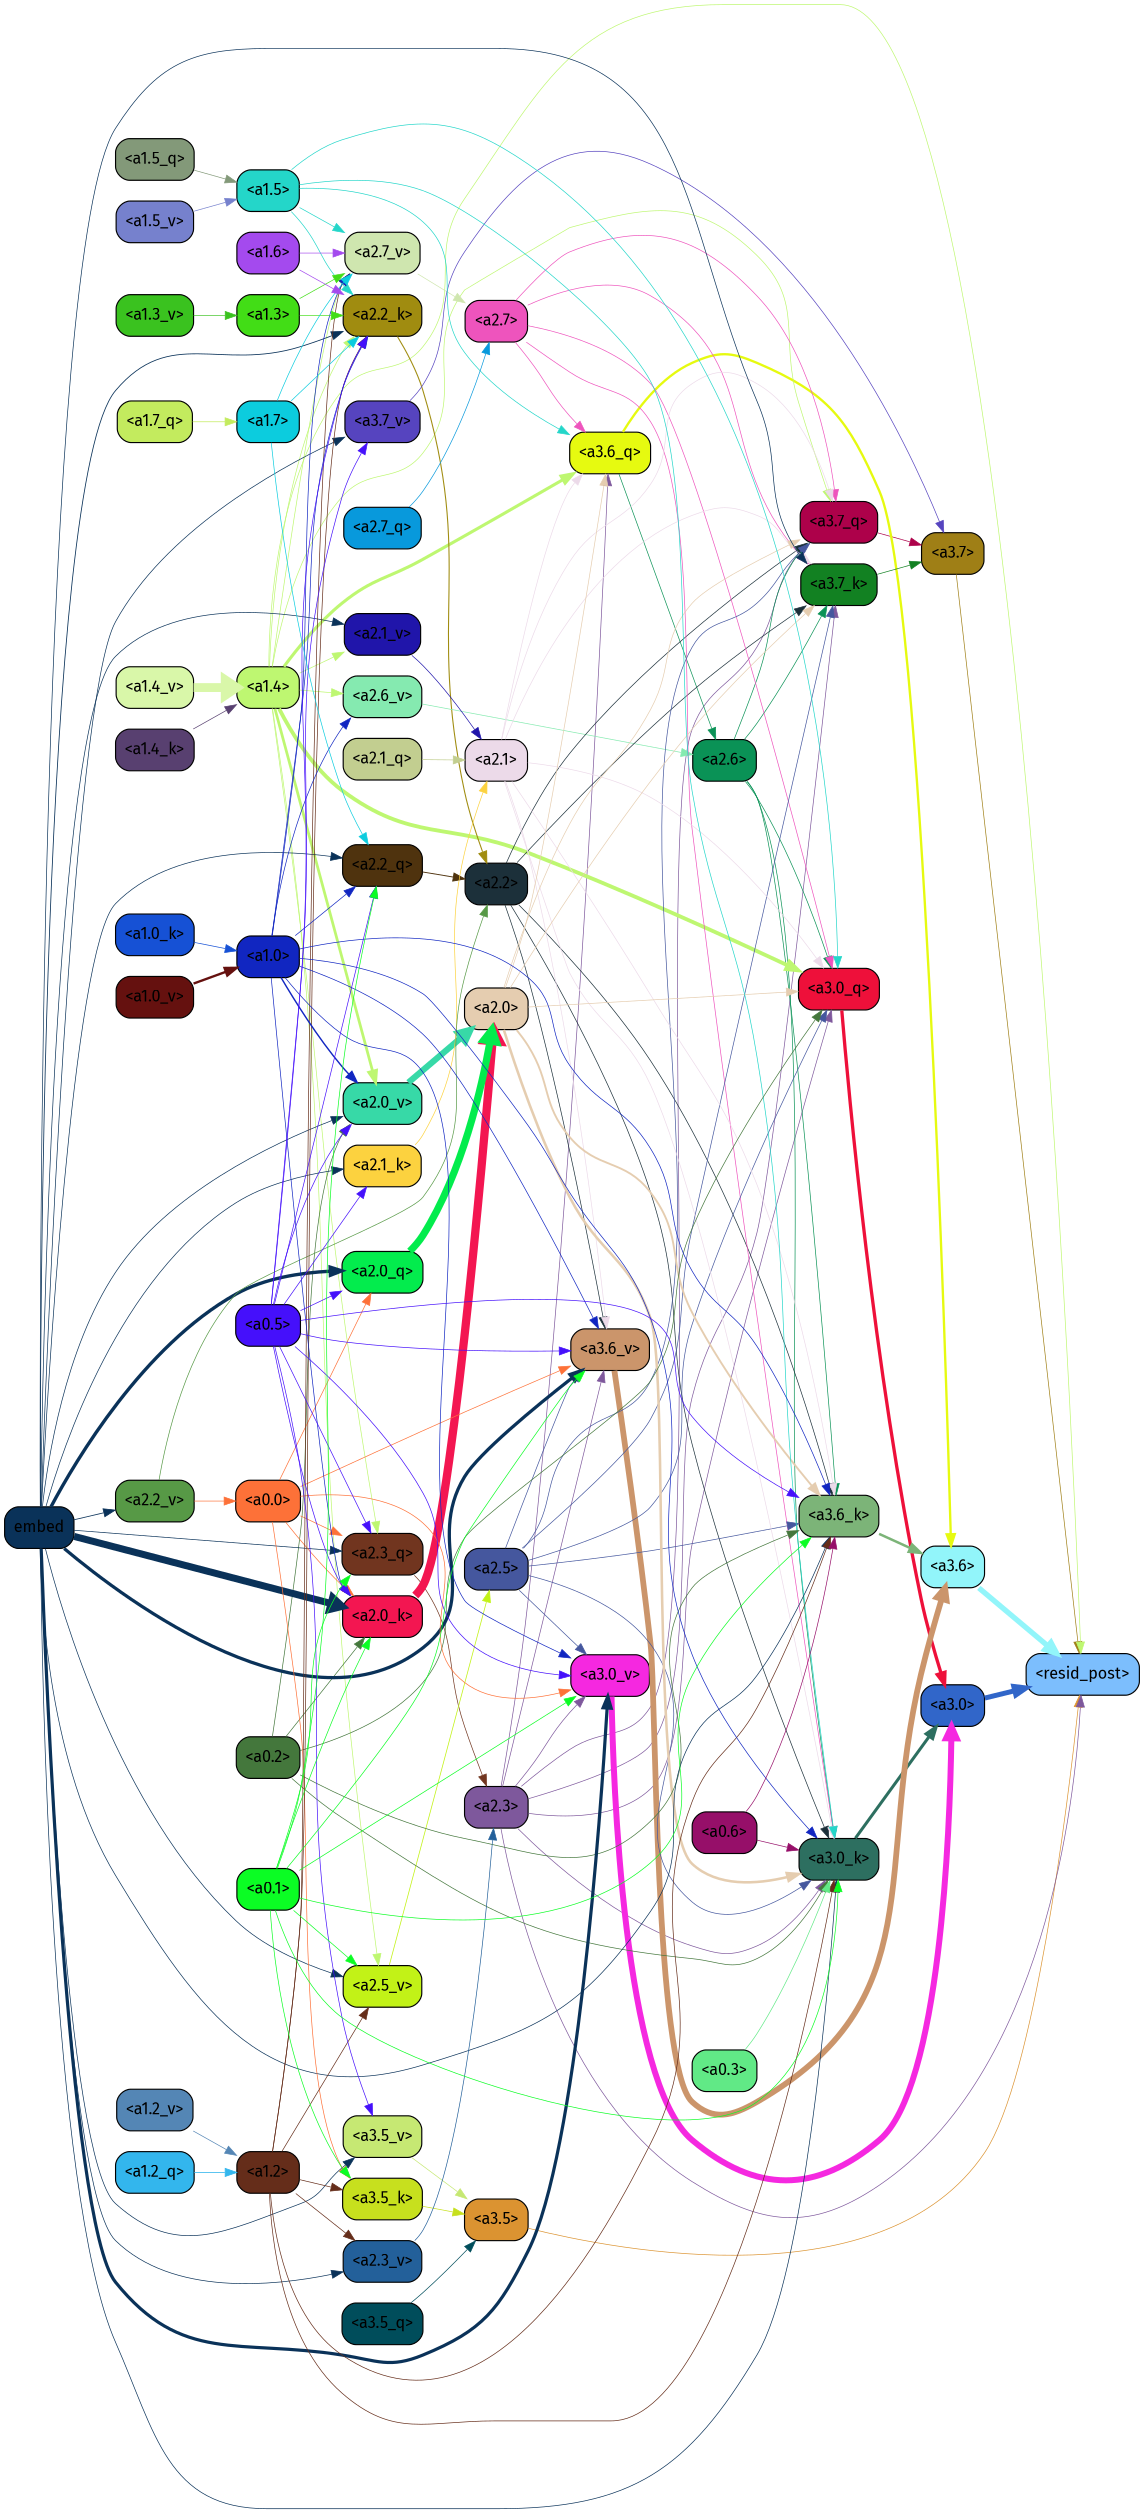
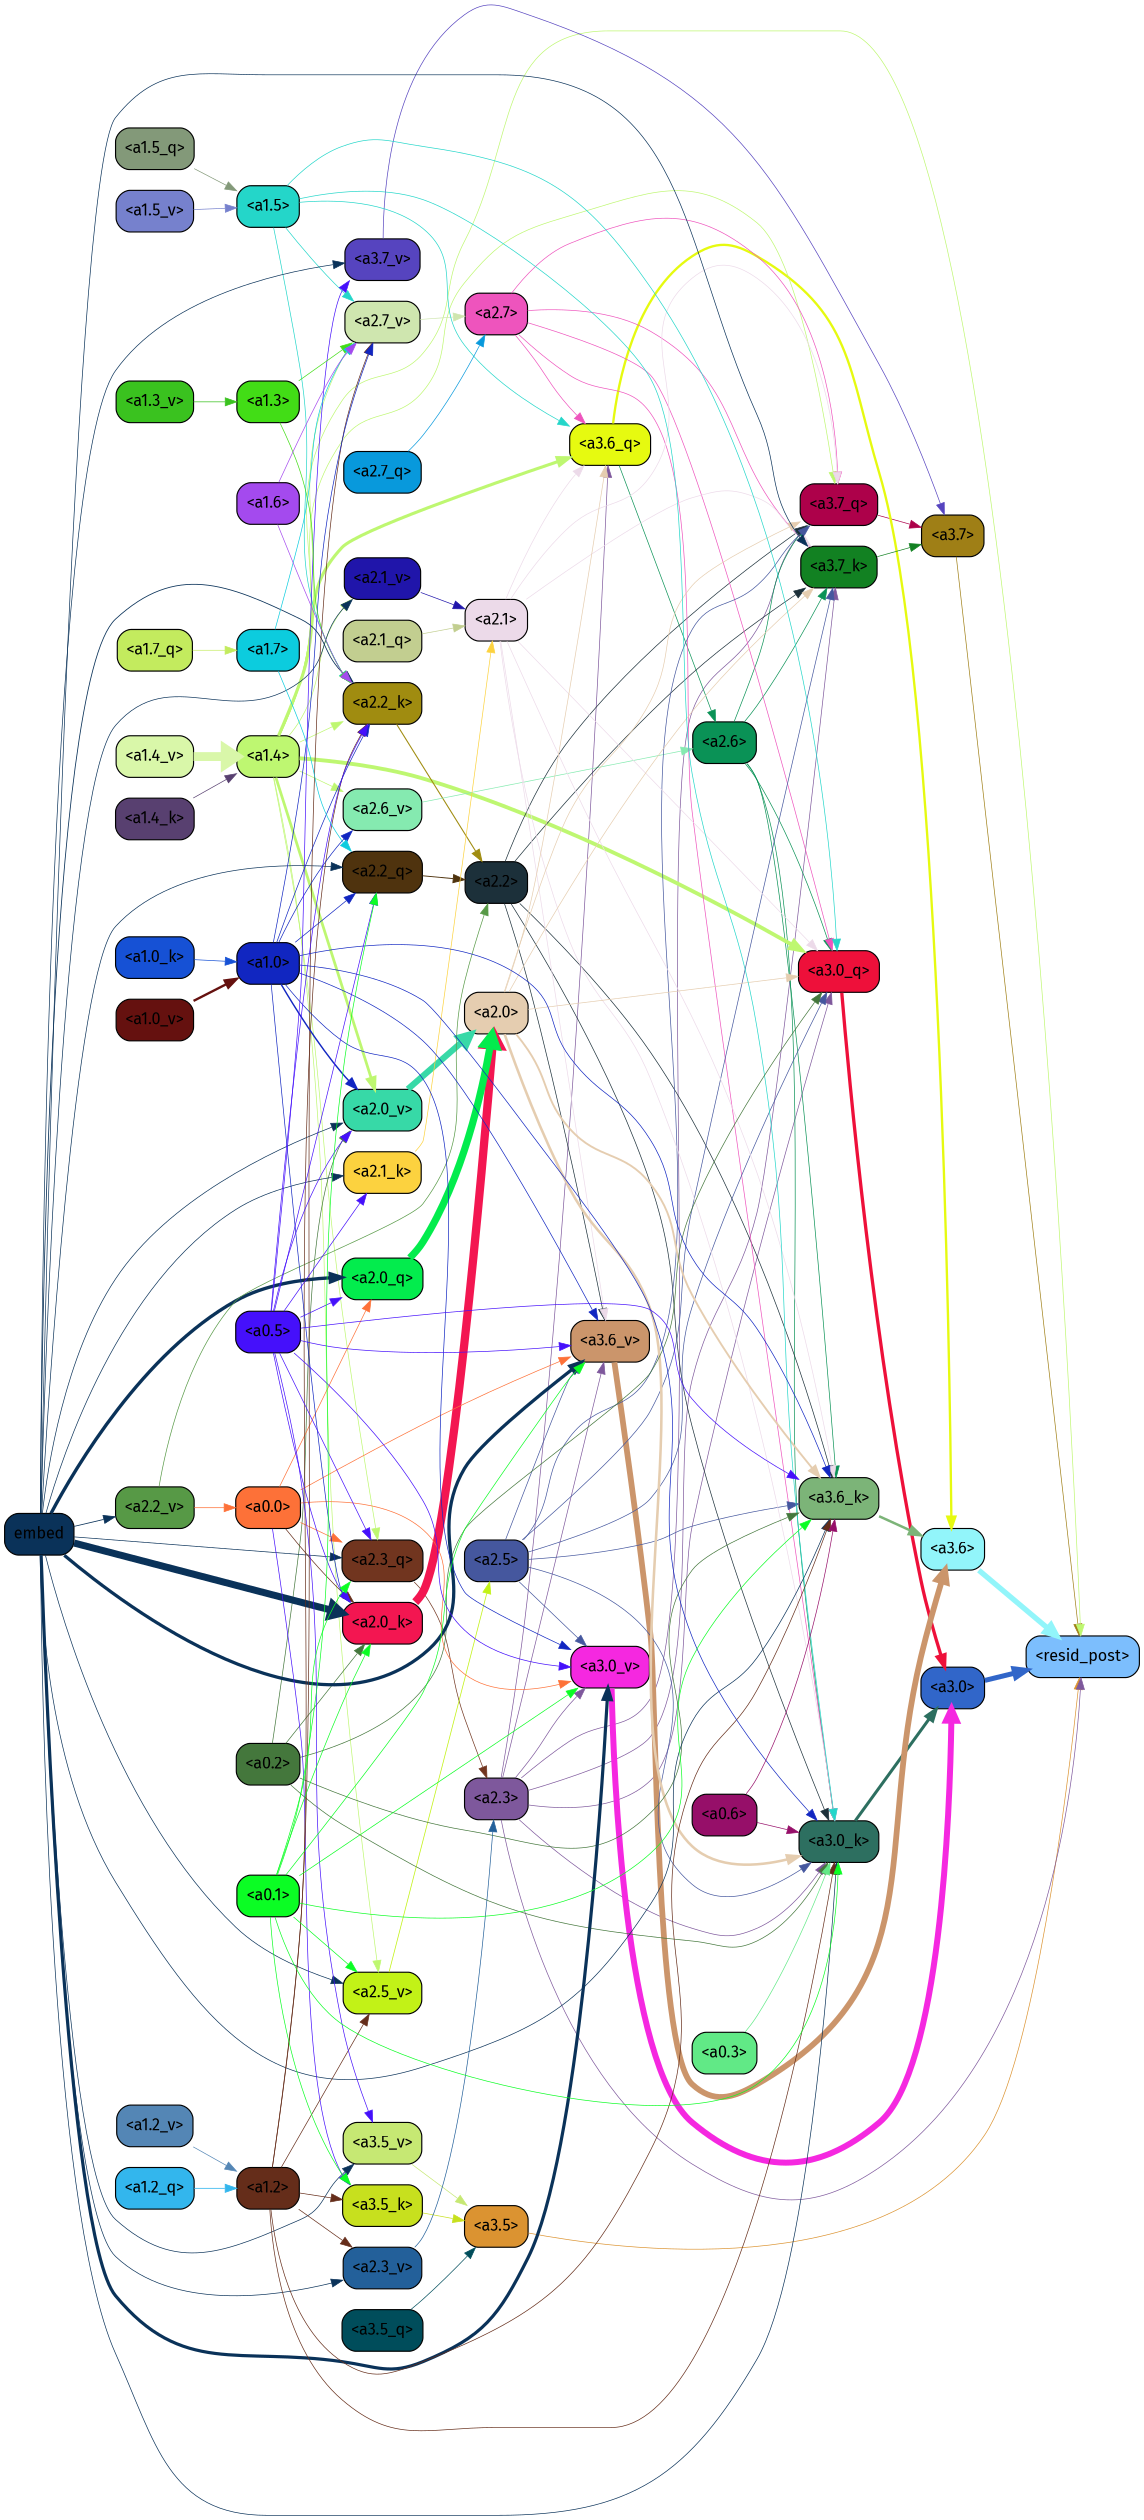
(309, 384) -> none
(319, 1561) -> (319, 1568)
(308, 1944) -> (308, 1951)
